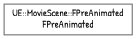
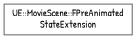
(68, 19) -> (68, 19)
